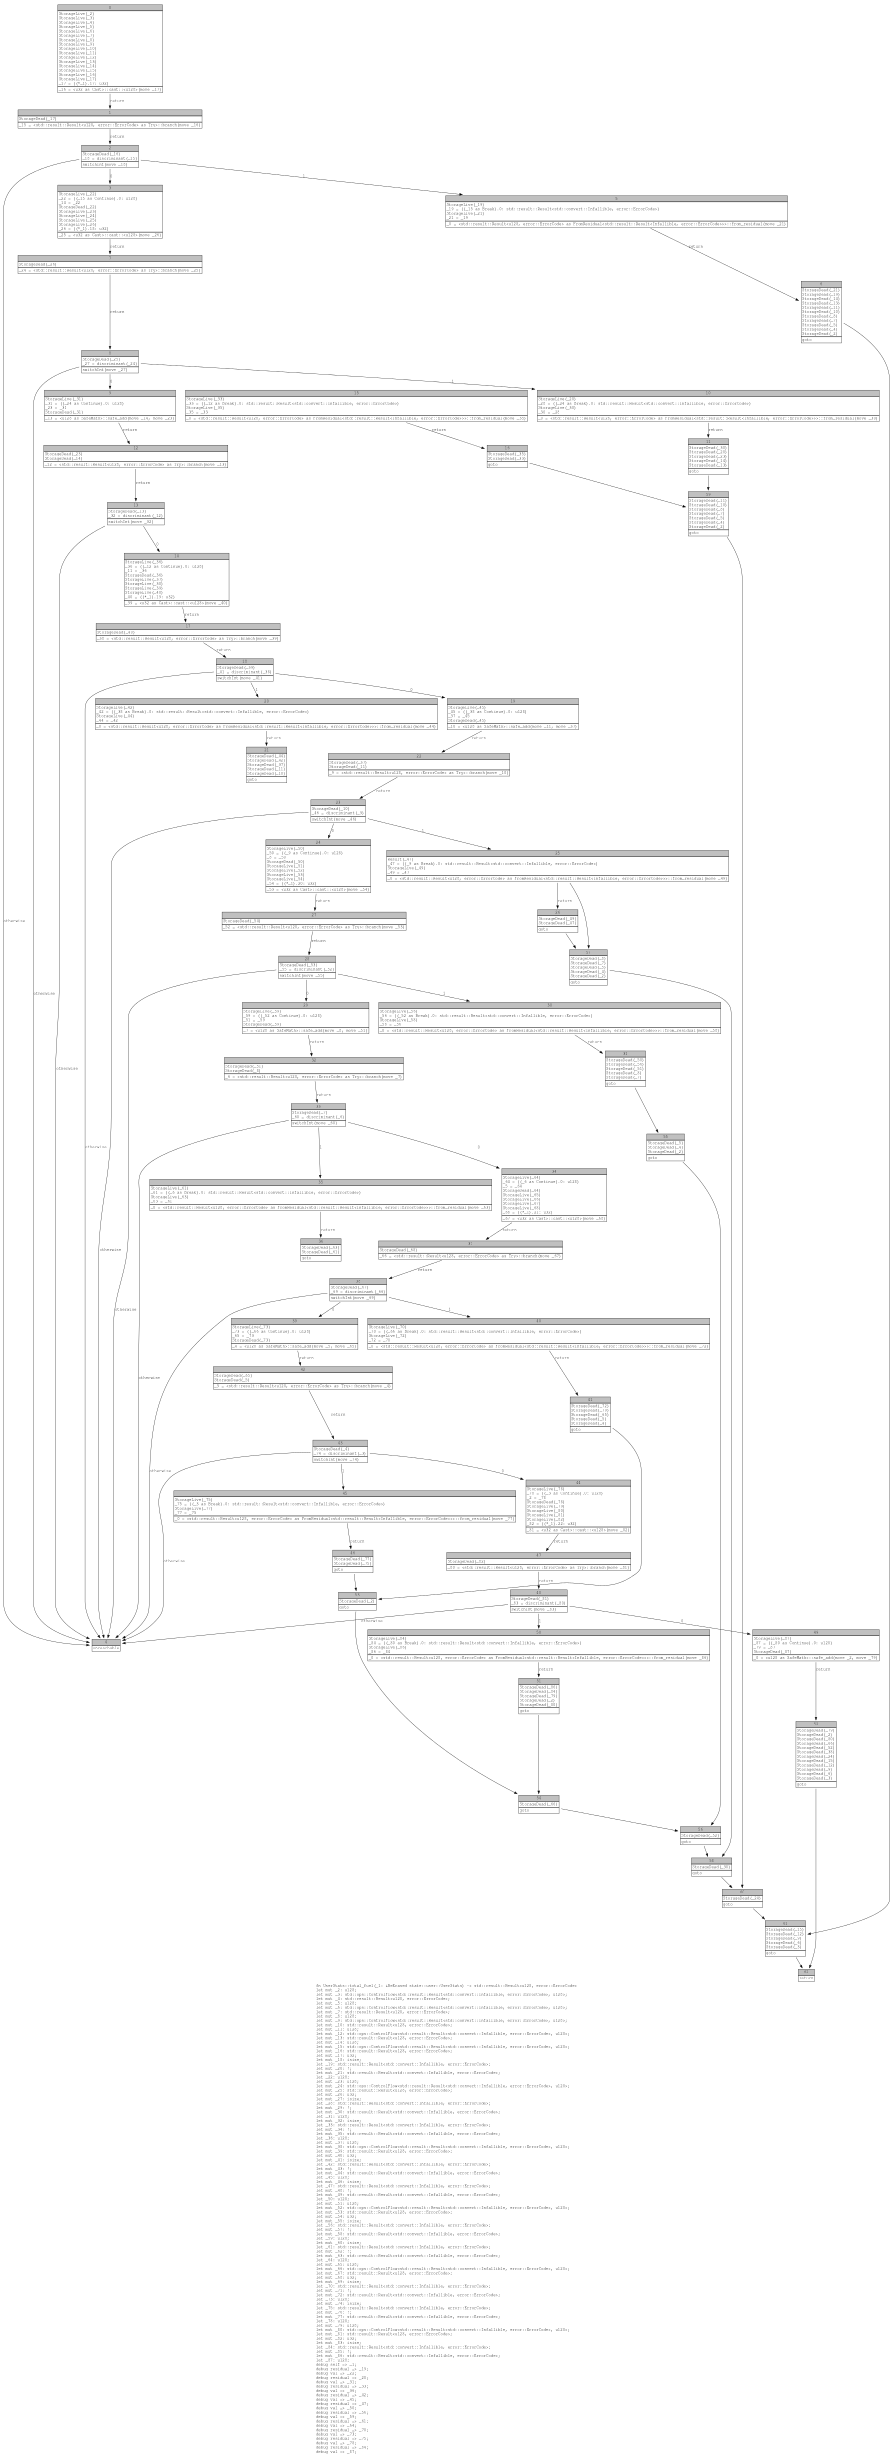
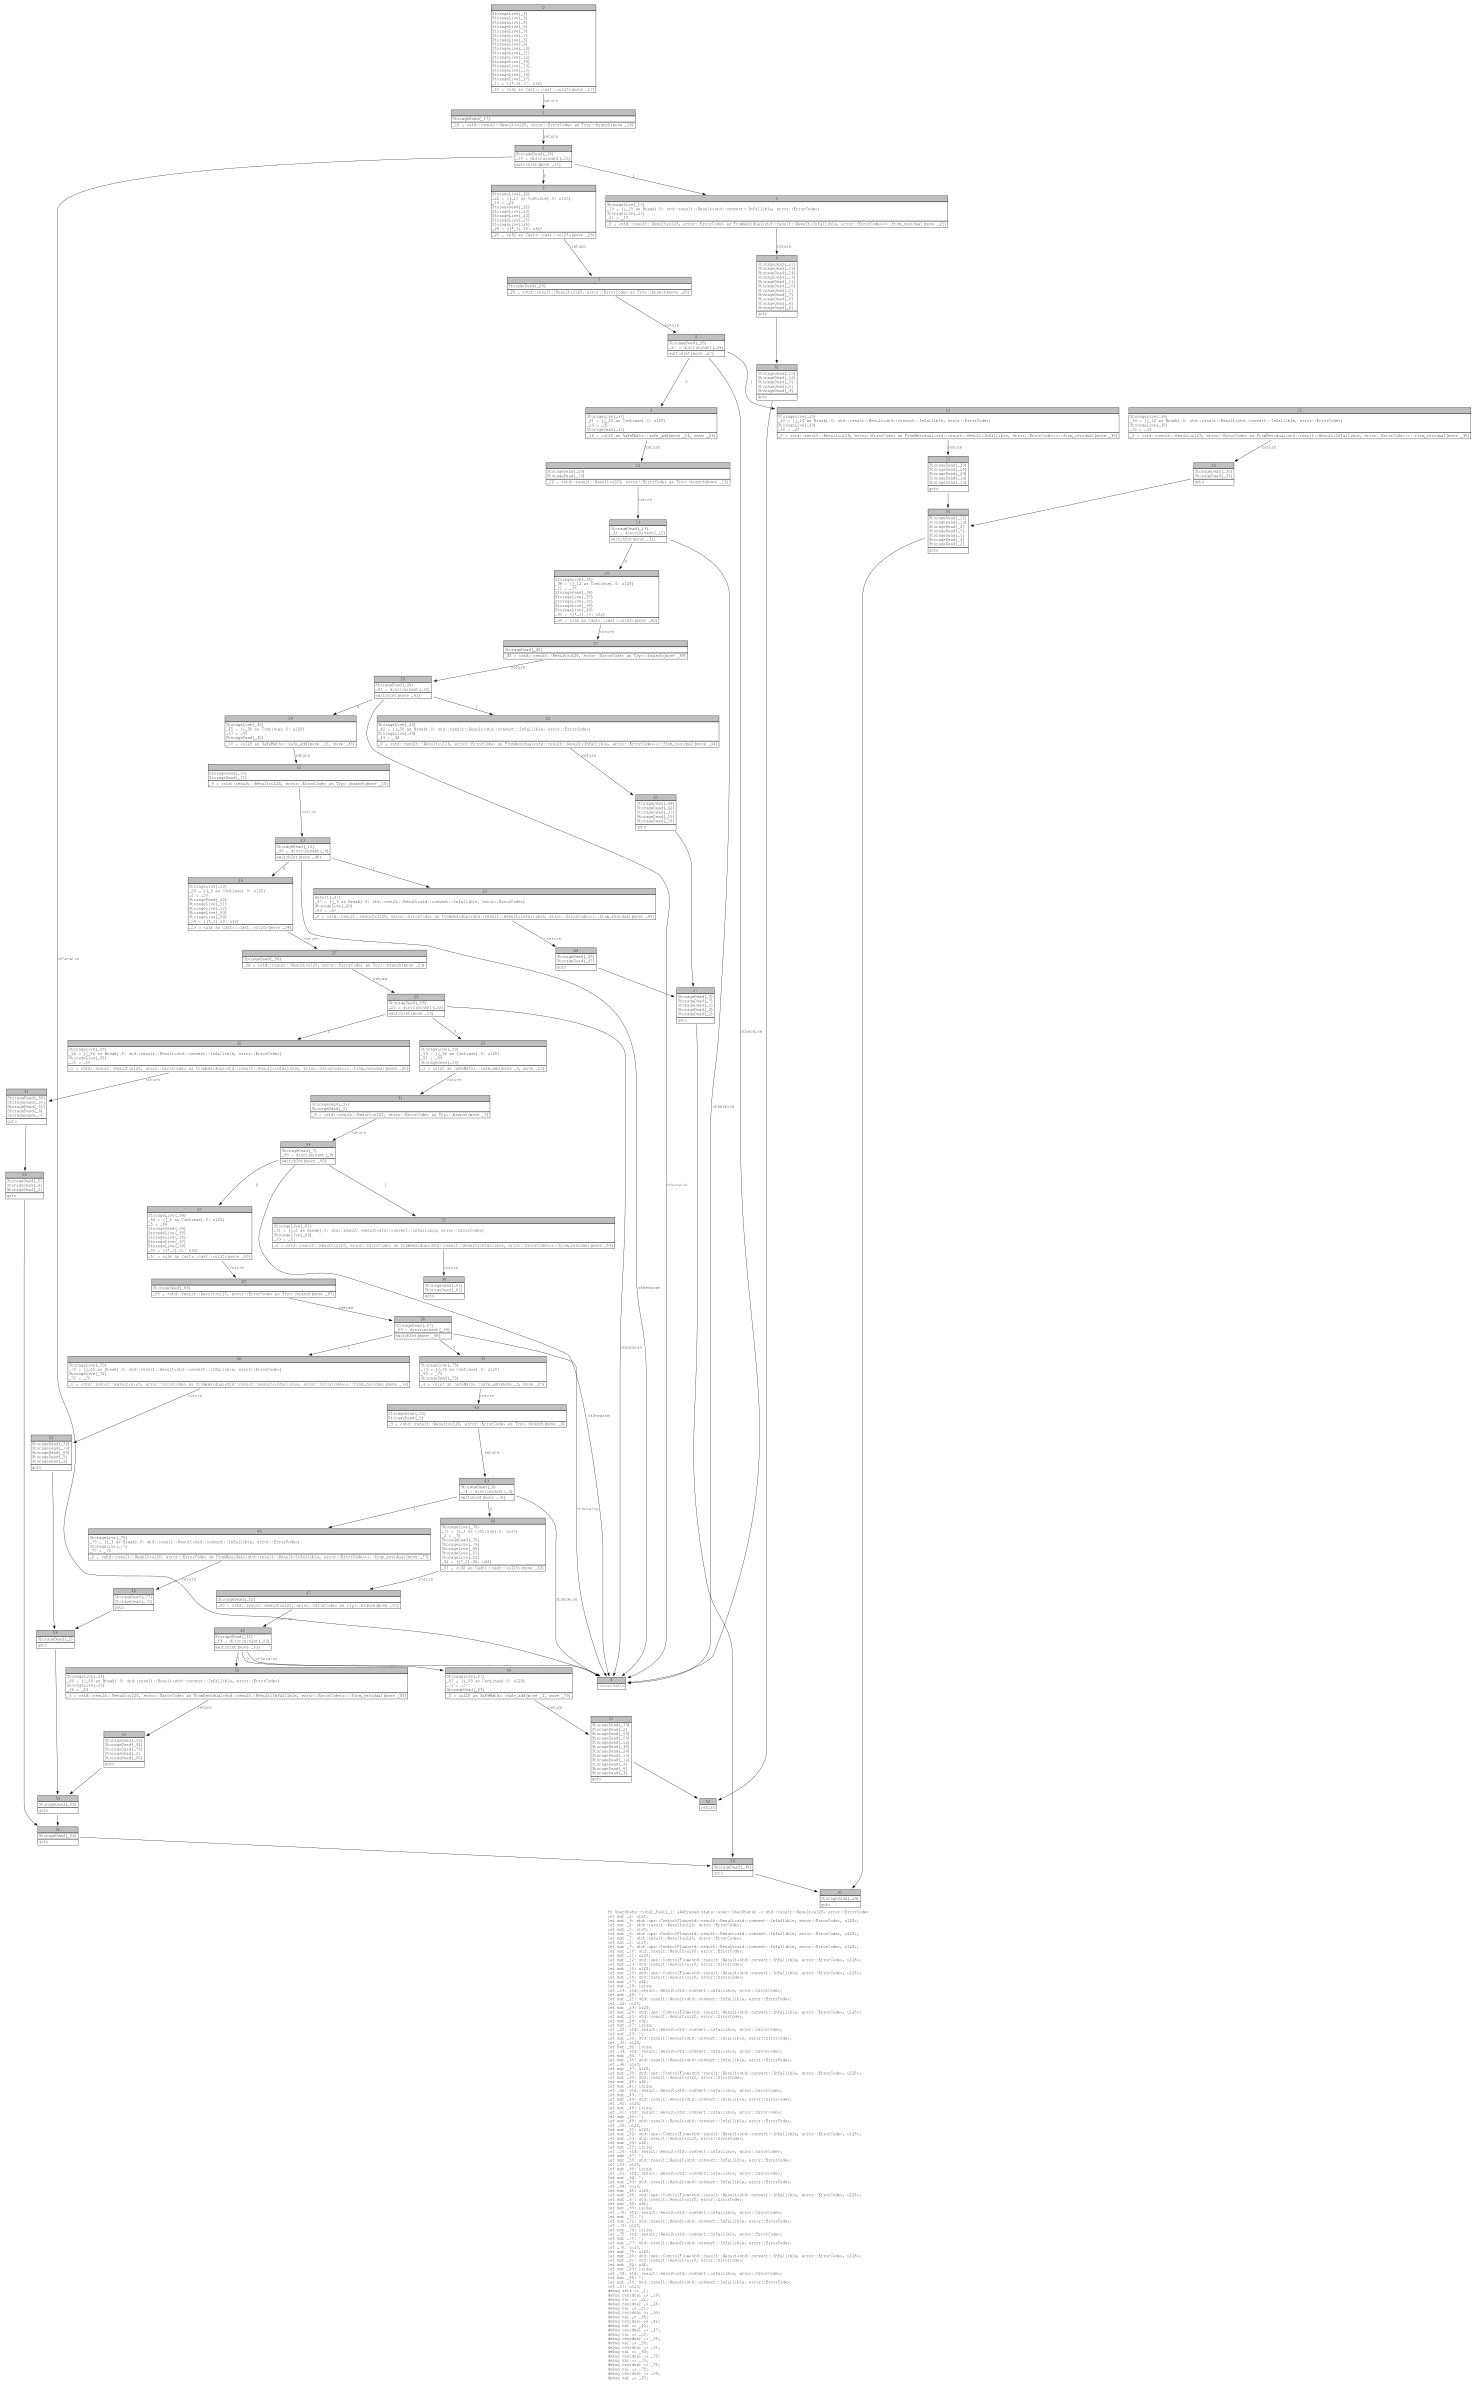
(584, 913) -> (692, 905)
(758, 1913) -> none
